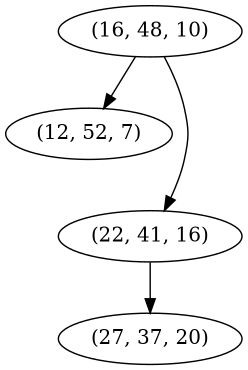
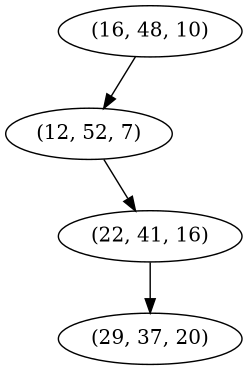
(188, 127) -> (116, 179)
(150, 339) -> (150, 339)
